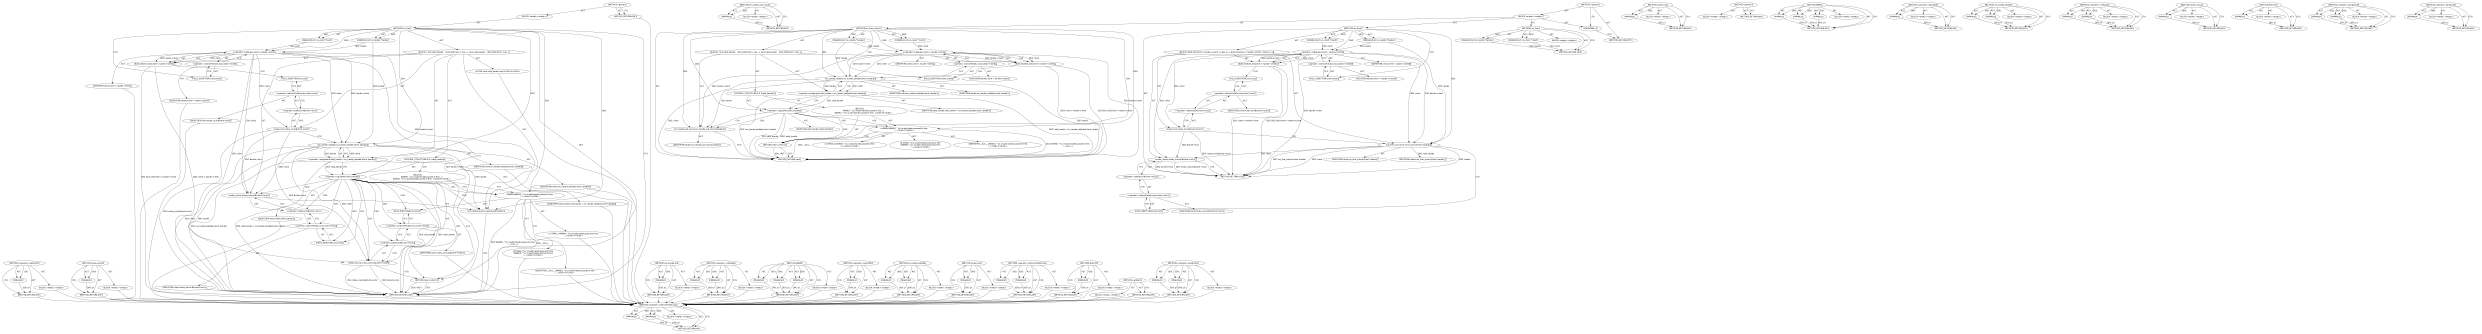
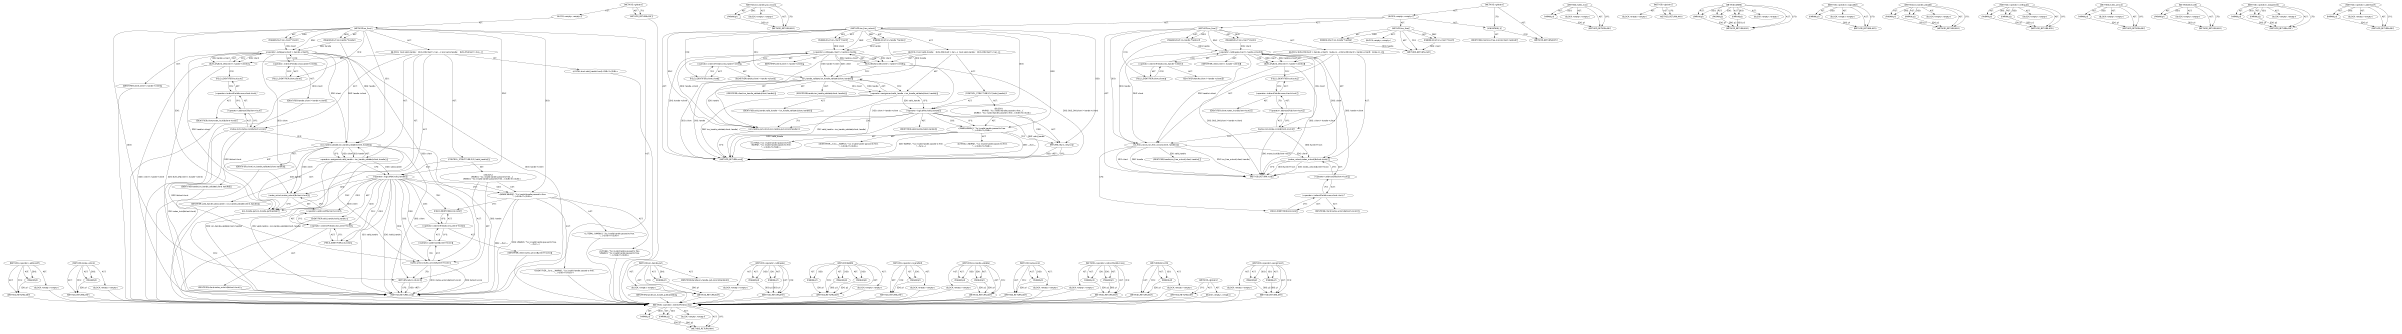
(699, 137) -> (677, 272)
(1383, 152) -> (1495, 34)
(505, 211) -> (279, 211)
none -> (656, 295)
